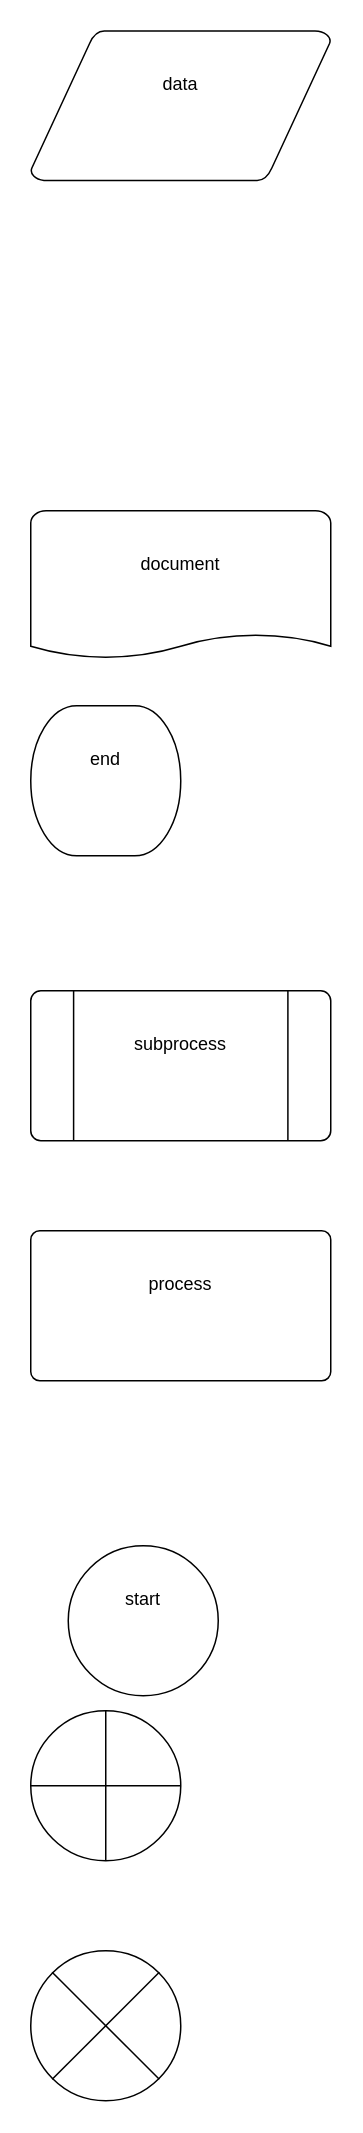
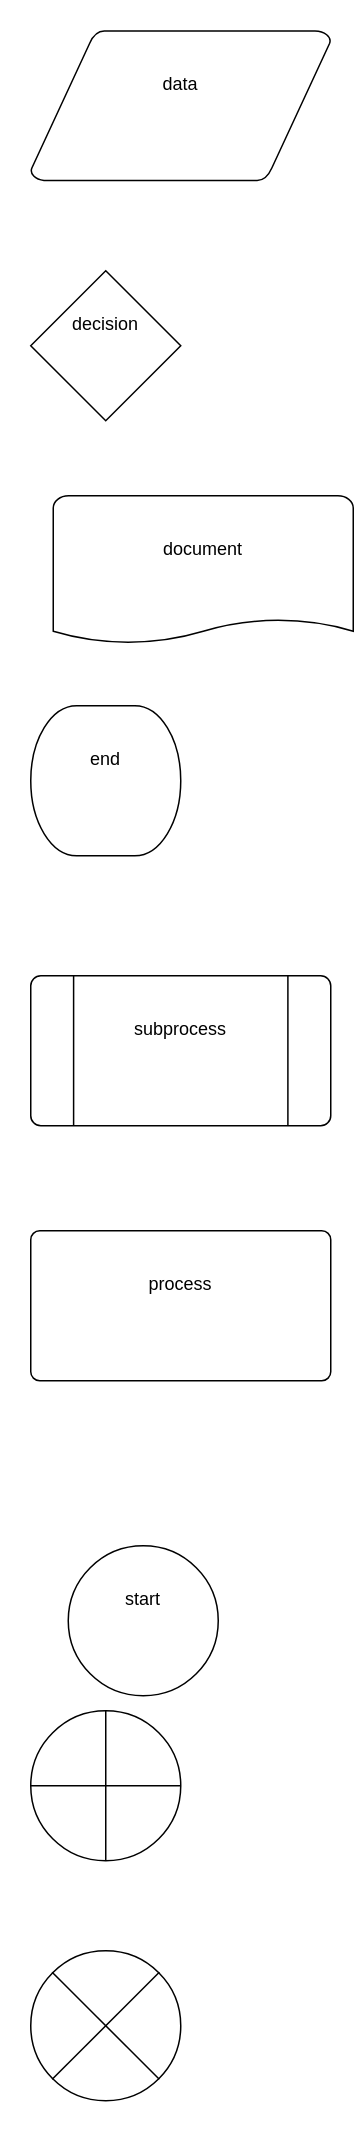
none -> (106, 346)
(181, 586) -> (203, 571)
(181, 1066) -> (181, 1051)
